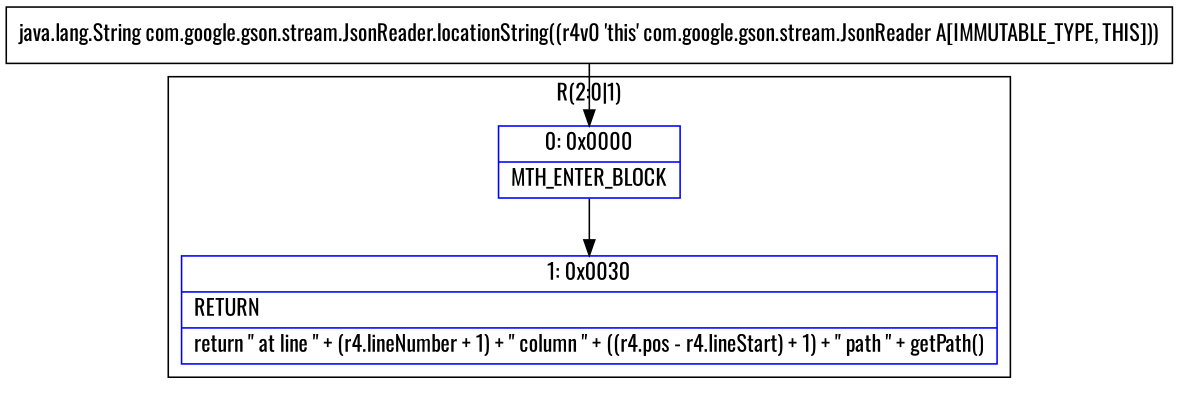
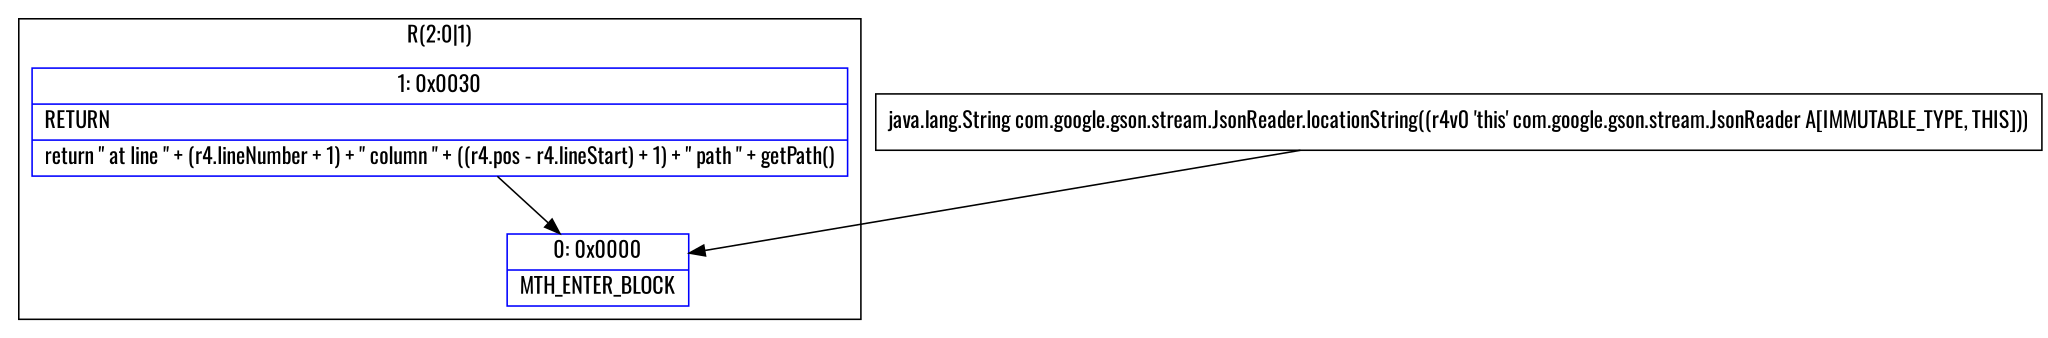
(589, 219) -> (523, 200)
